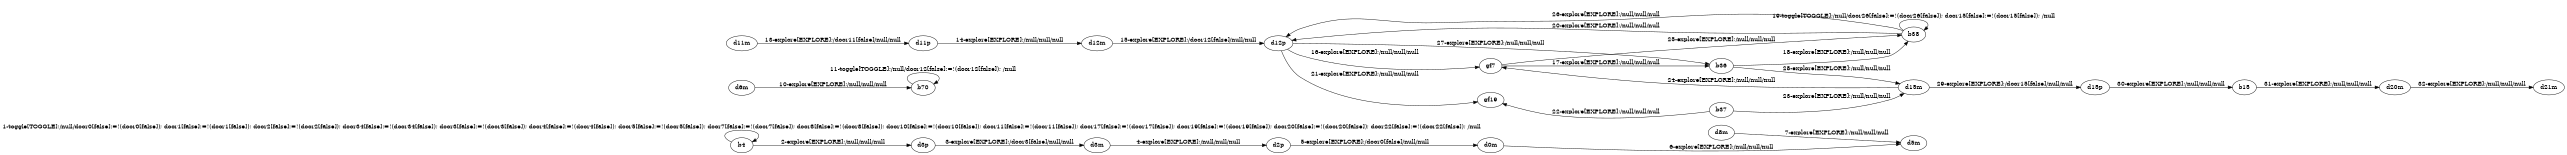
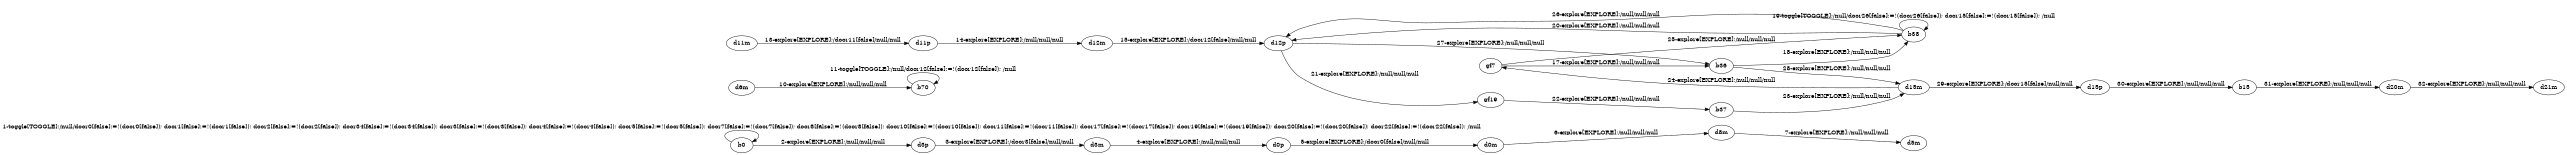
(1380, 68) -> none
(1607, 118) -> (1605, 105)
(742, 145) -> (742, 145)
(1278, 145) -> (1278, 145)
(1700, 151) -> (1604, 139)
